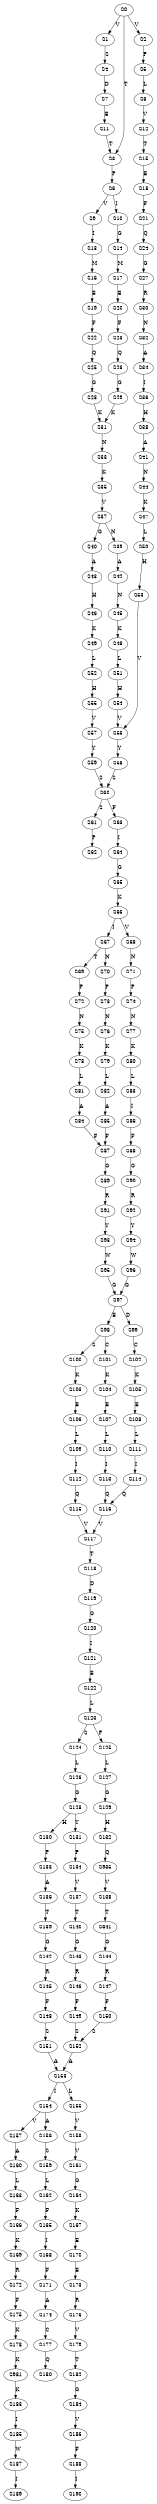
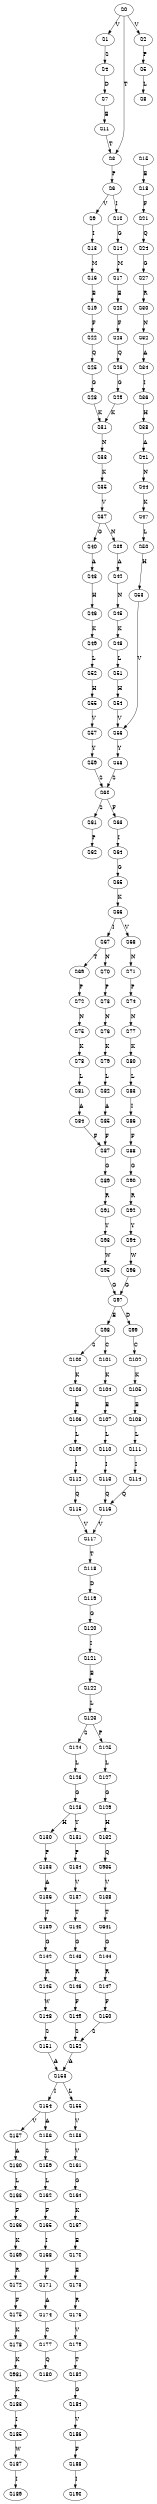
(144, 129) -> none
(47, 2002) -> (47, 2002)
